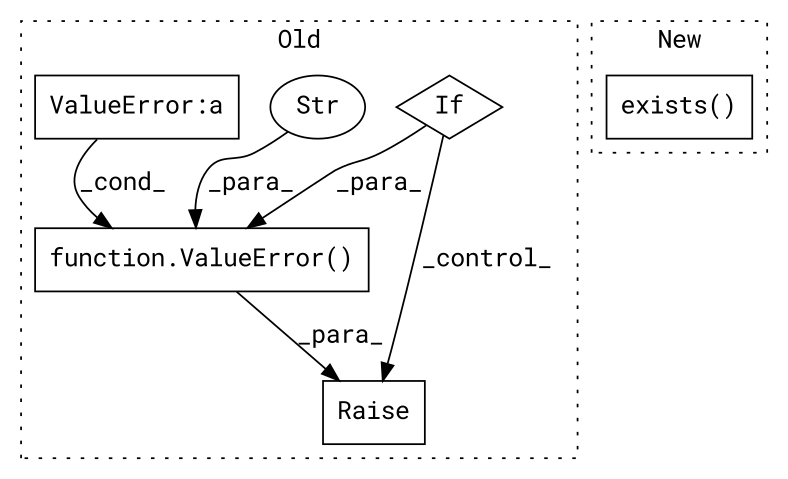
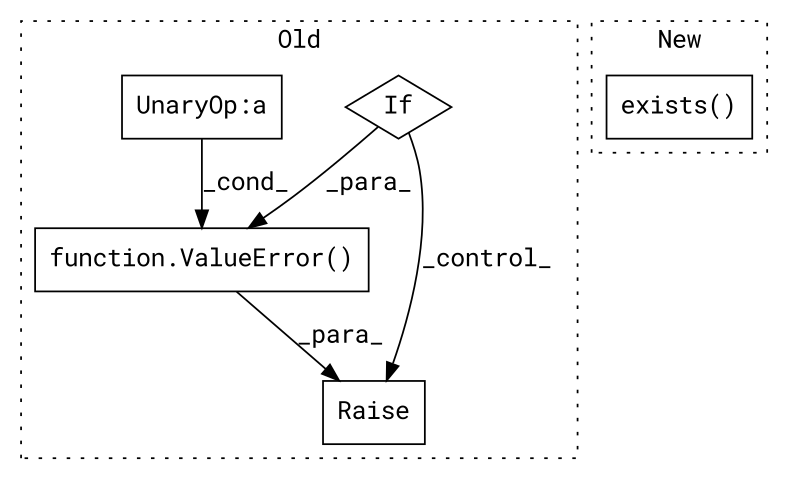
(137, 107) -> (202, 107)
(318, 107) -> none
